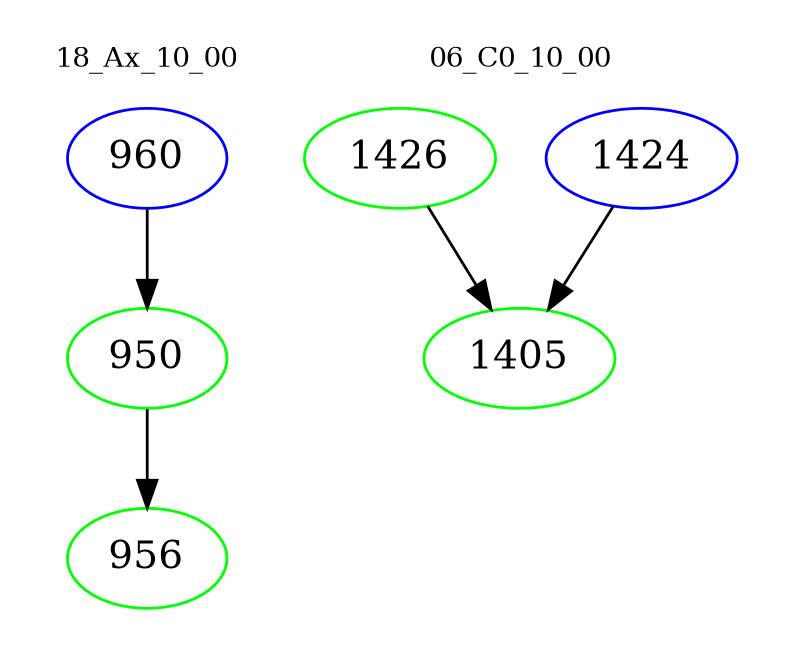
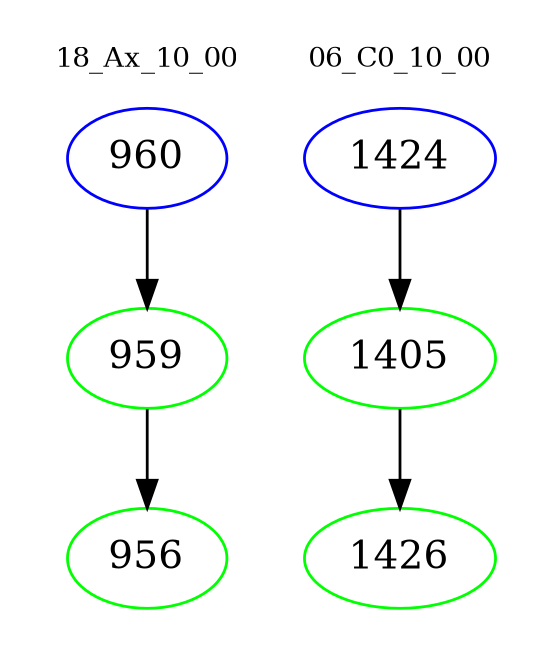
(452, 246) -> (400, 445)
(147, 358) -> (147, 358)
